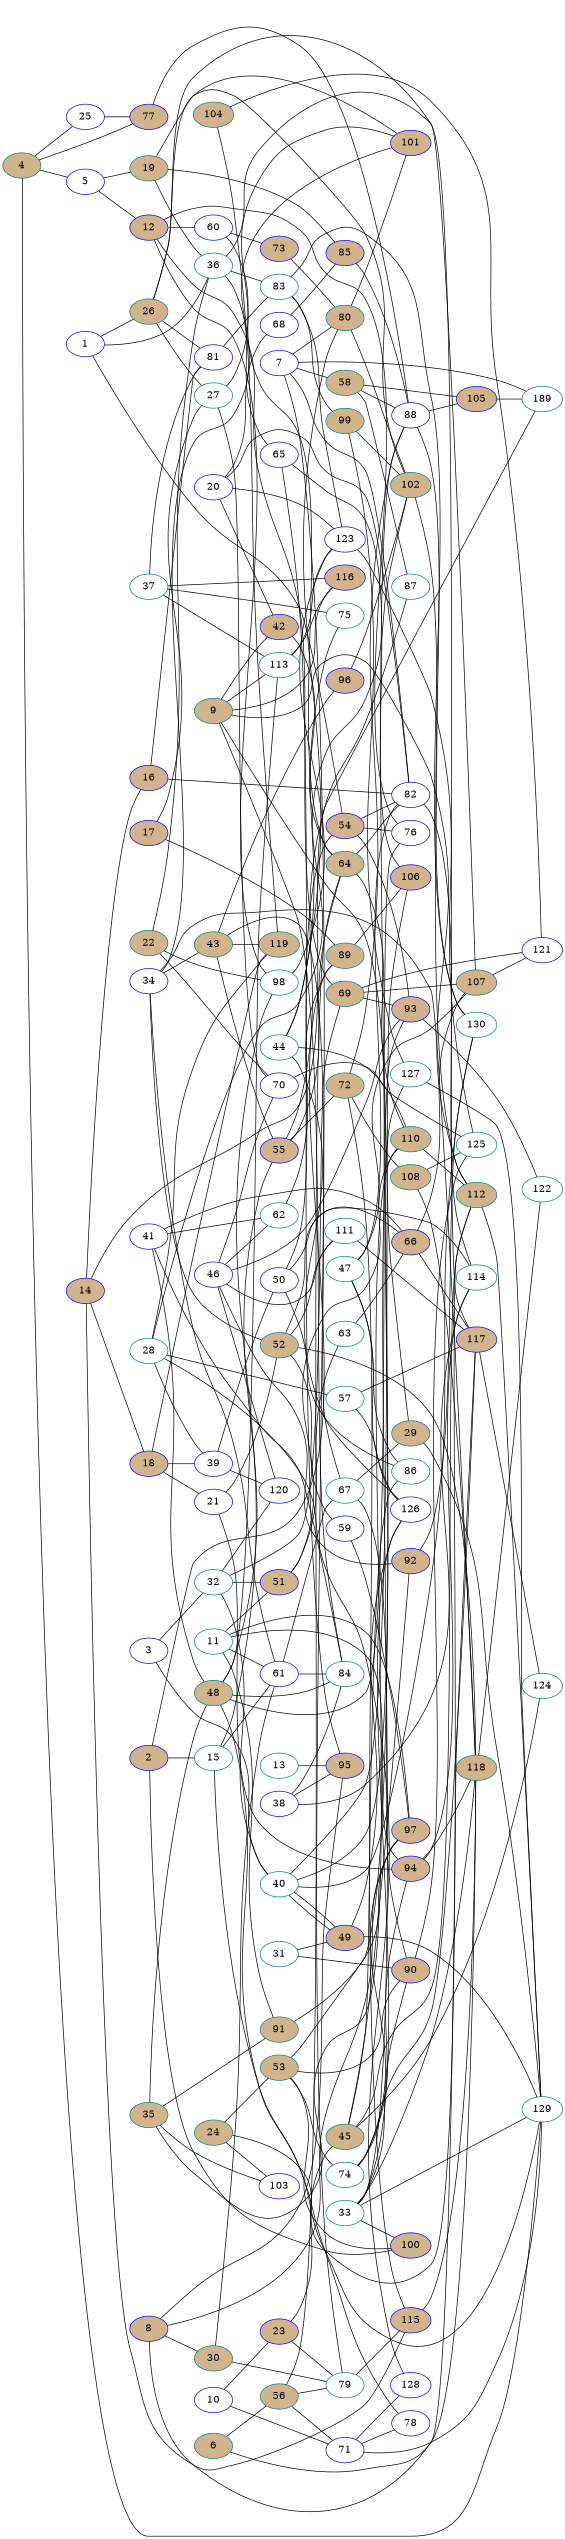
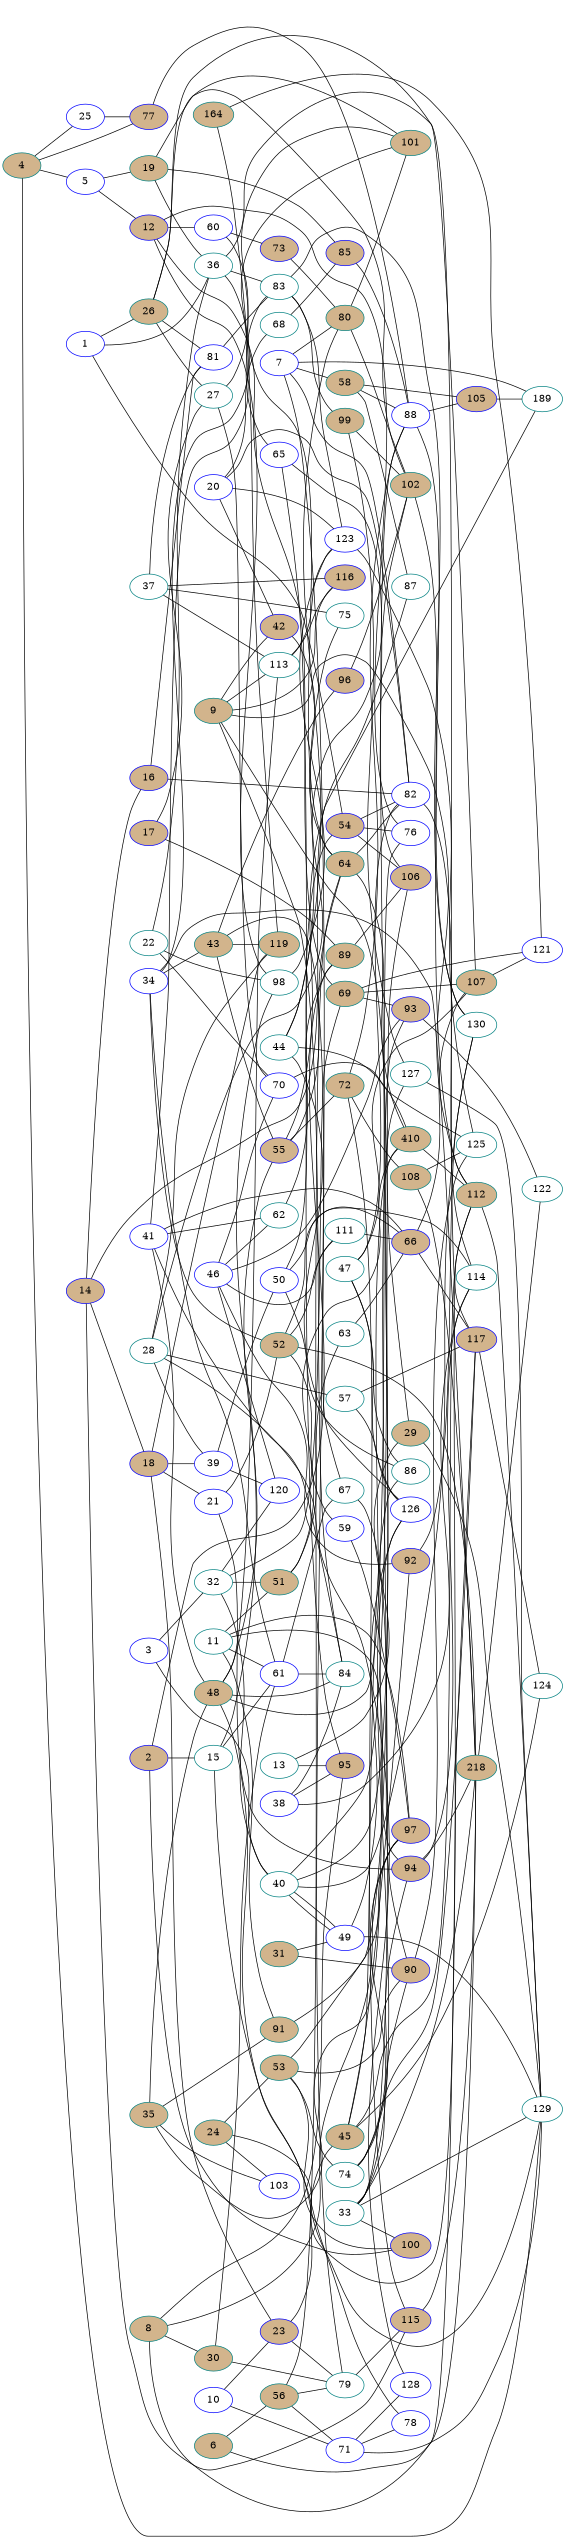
(214, 115) -> (214, 115)
(411, 143) -> (411, 143)
(279, 325) -> (279, 325)
none -> (171, 745)
(393, 913) -> (373, 848)
(149, 943) -> (149, 943)
(411, 1139) -> (411, 1139)
(411, 1285) -> (375, 1236)
(378, 1462) -> (388, 1620)
(279, 1582) -> (279, 1582)
(477, 1768) -> (477, 1768)
none -> (174, 1907)
(345, 1938) -> (345, 1938)
(279, 1954) -> (279, 1954)
(149, 2329) -> (149, 2329)
